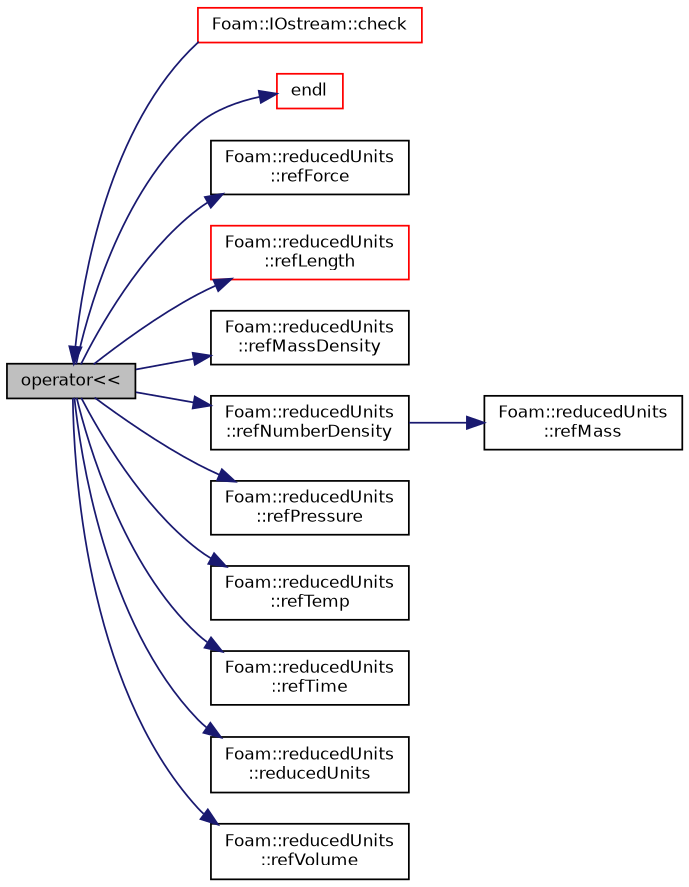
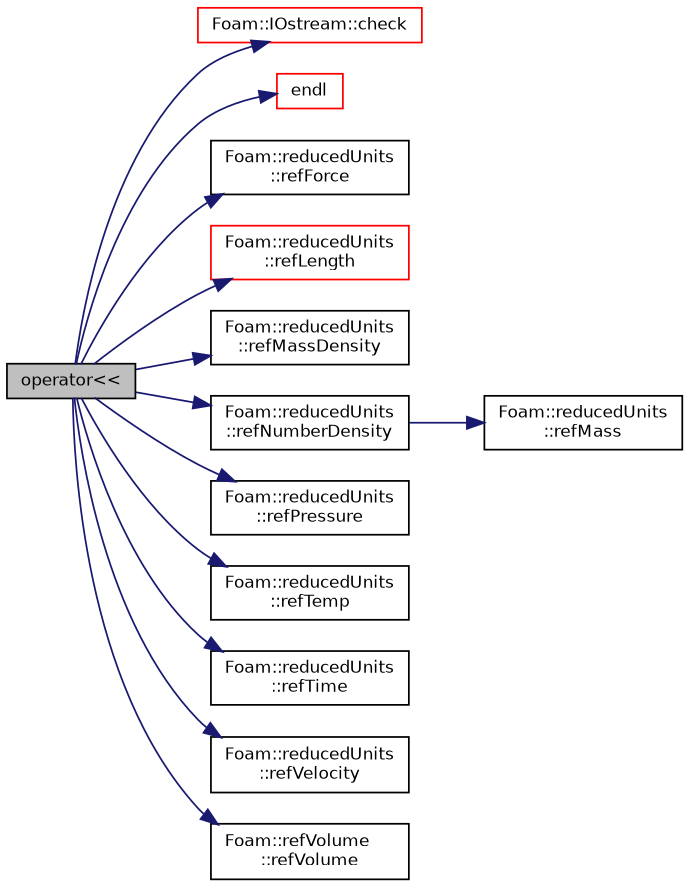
(112, 183) -> (125, 181)
(310, 765) -> (310, 765)
(310, 852) -> (310, 852)
